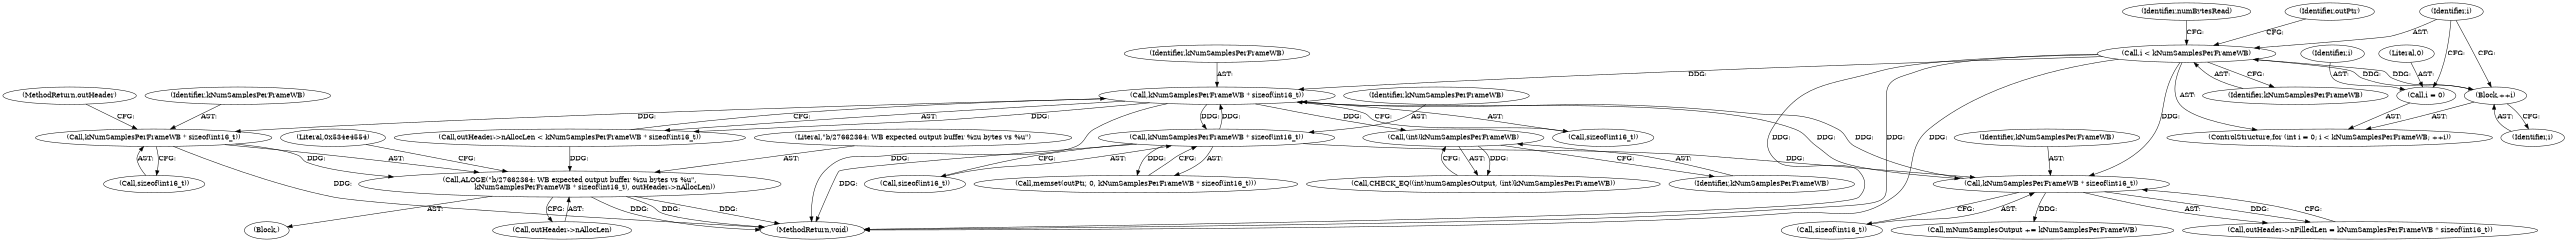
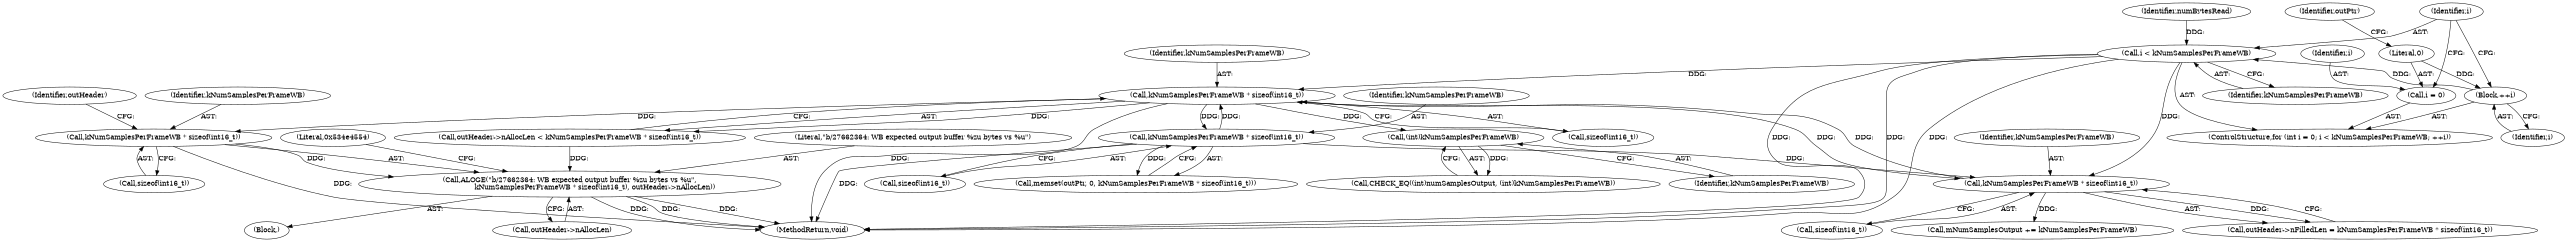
(2262, 31) -> (2364, 33)
(2197, 33) -> (2197, 33)
(2360, 77) -> (2449, 74)
(70, 96) -> (70, 96)
